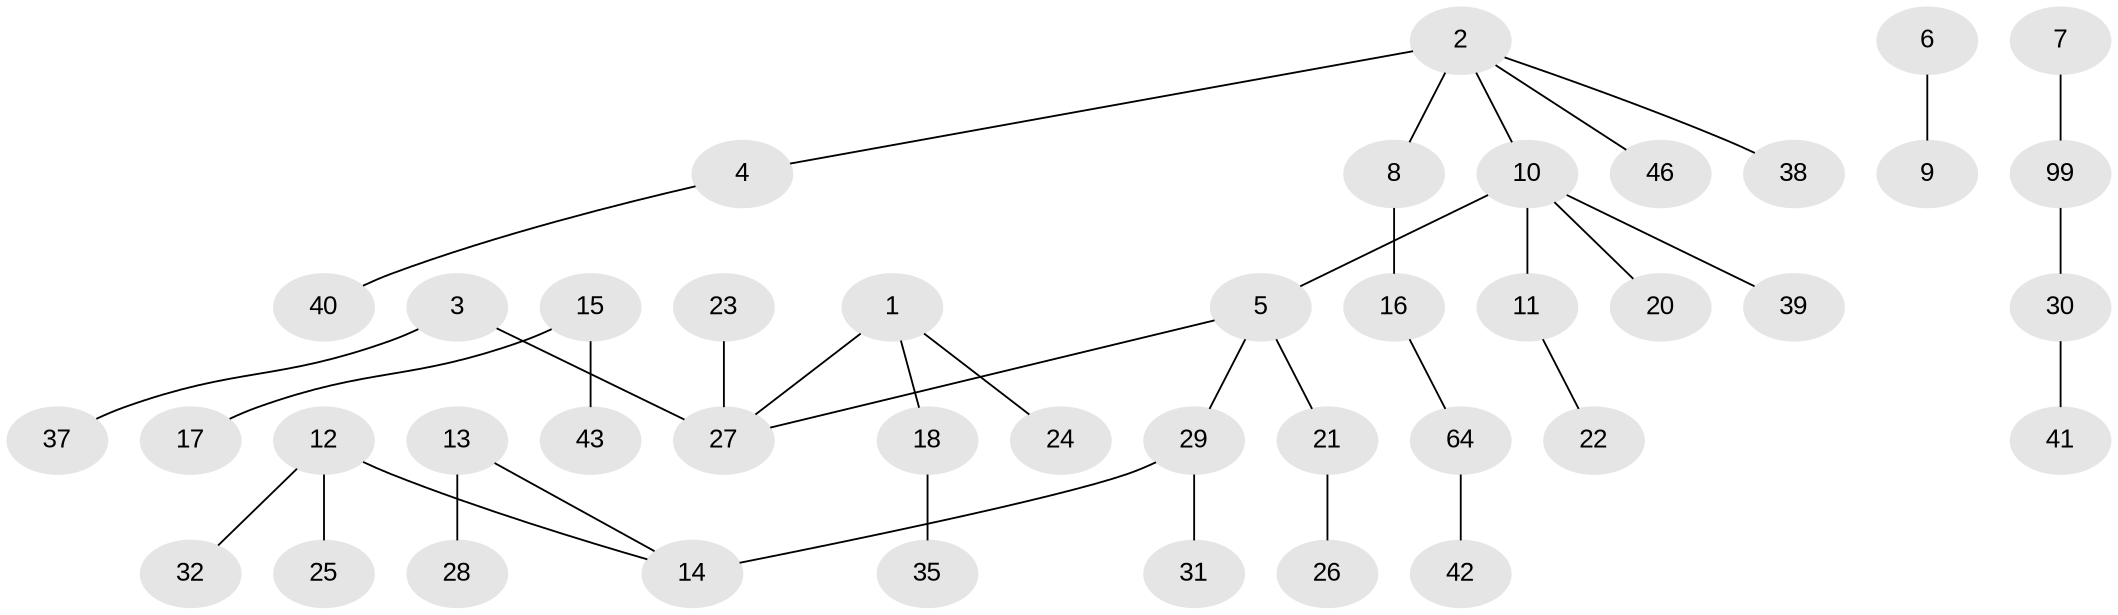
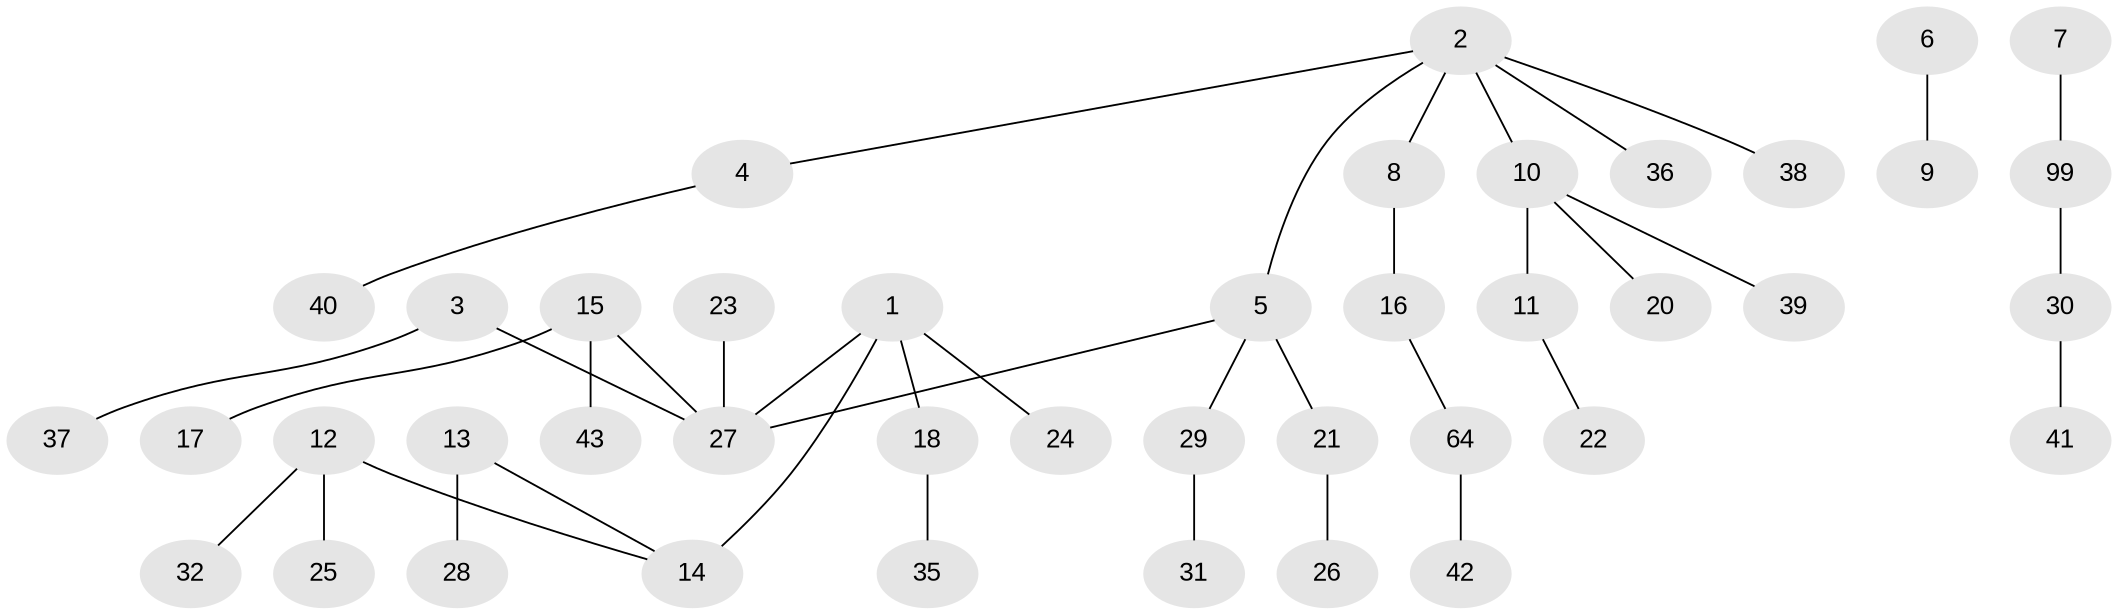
(1661, 174) -> (1661, 174)
(1408, 234) -> (1321, 150)
none -> (657, 374)
(950, 519) -> (809, 450)
